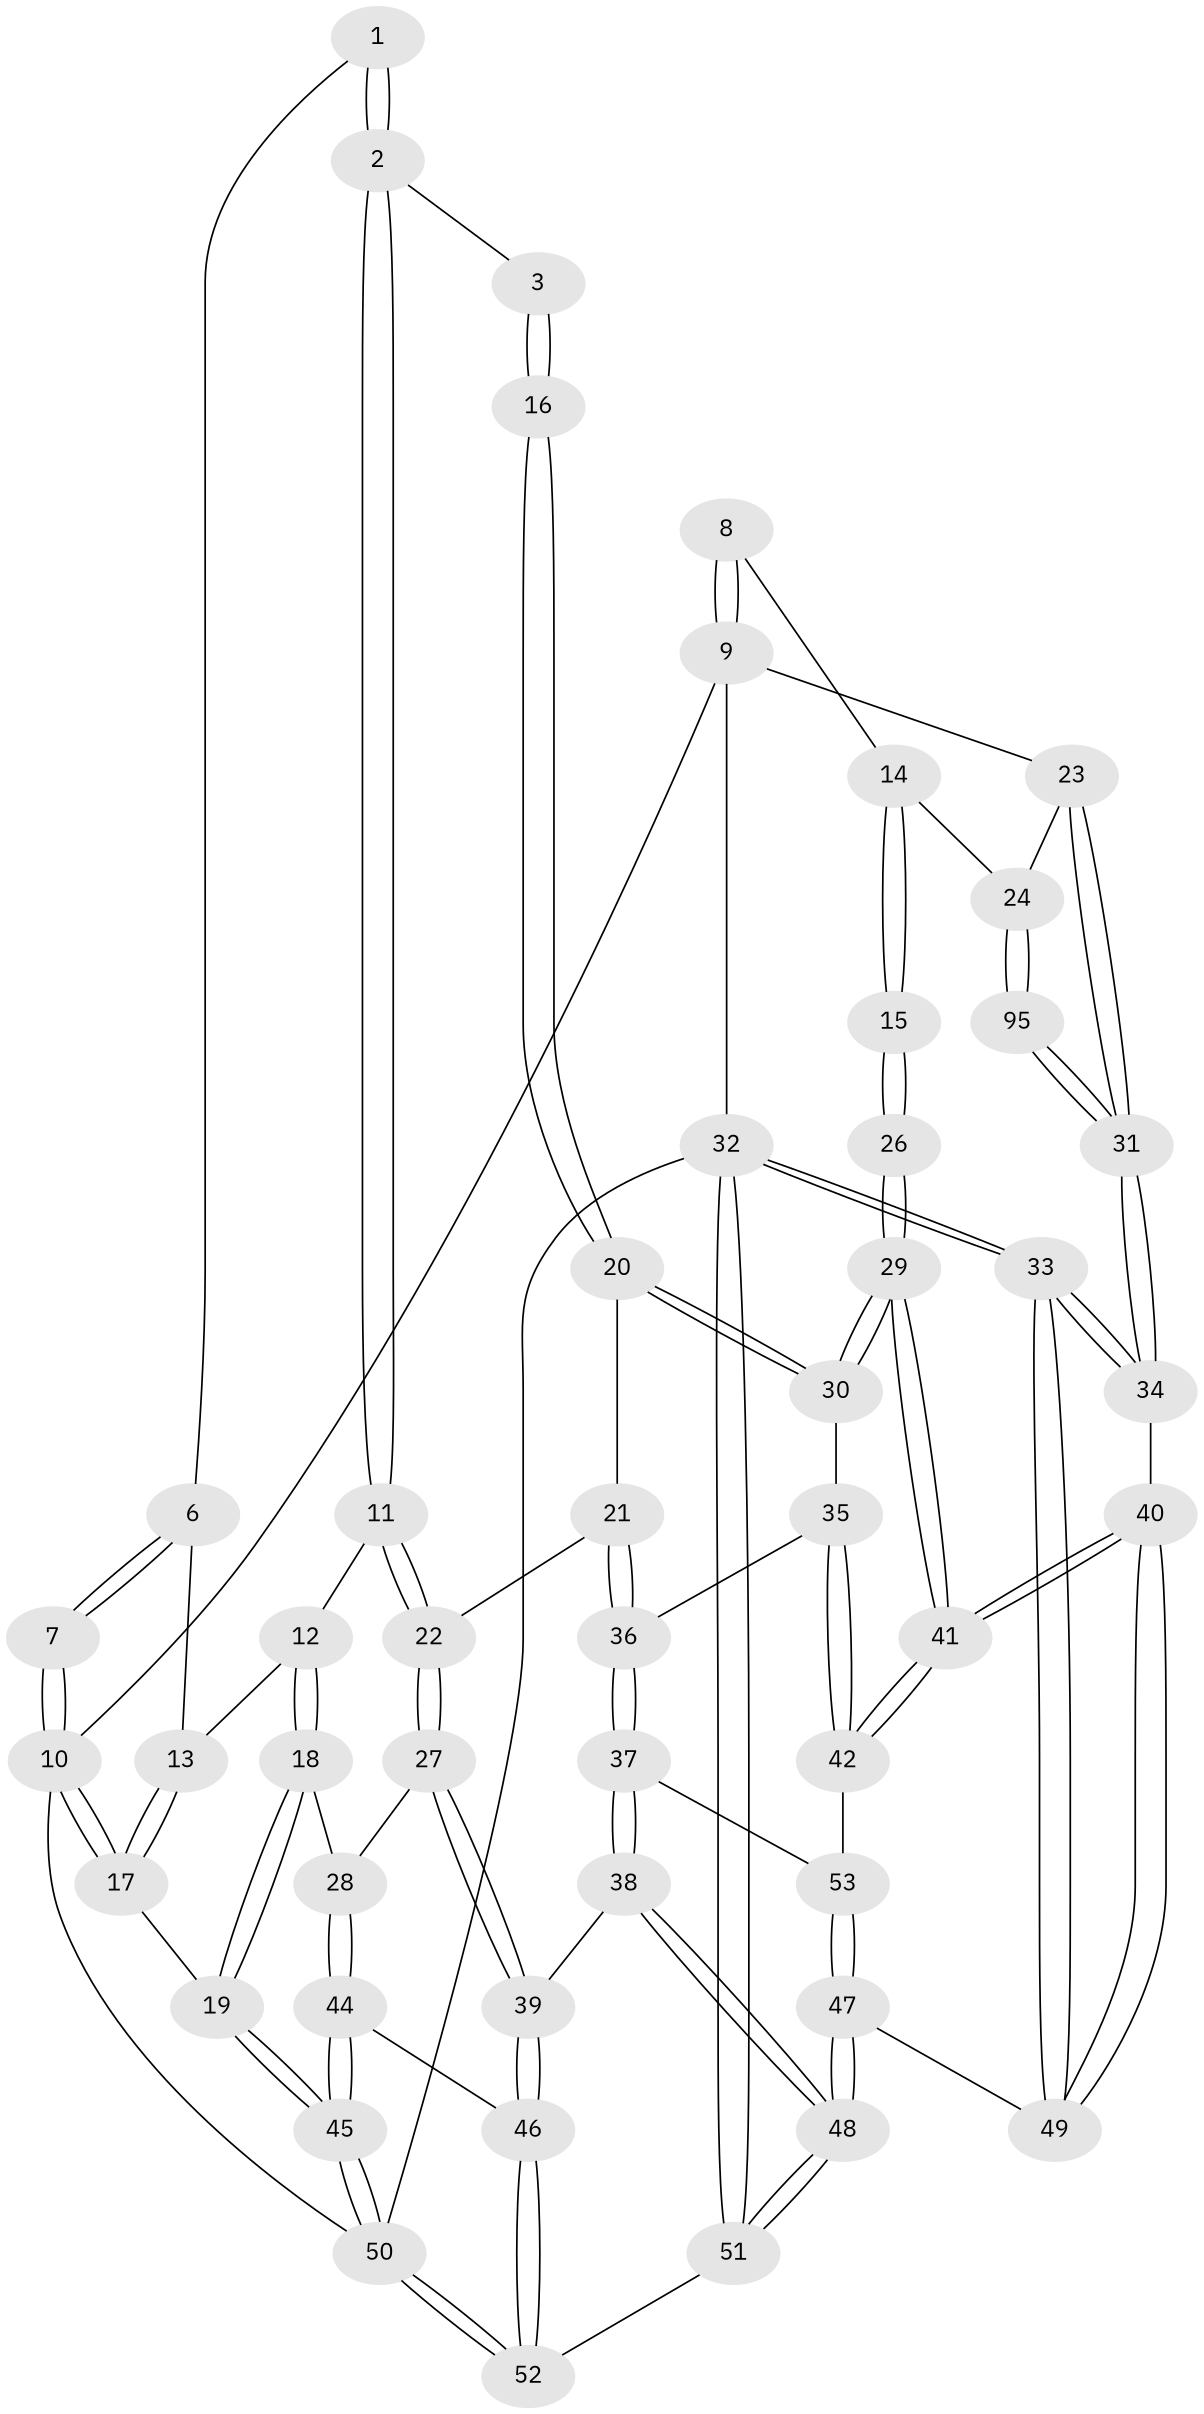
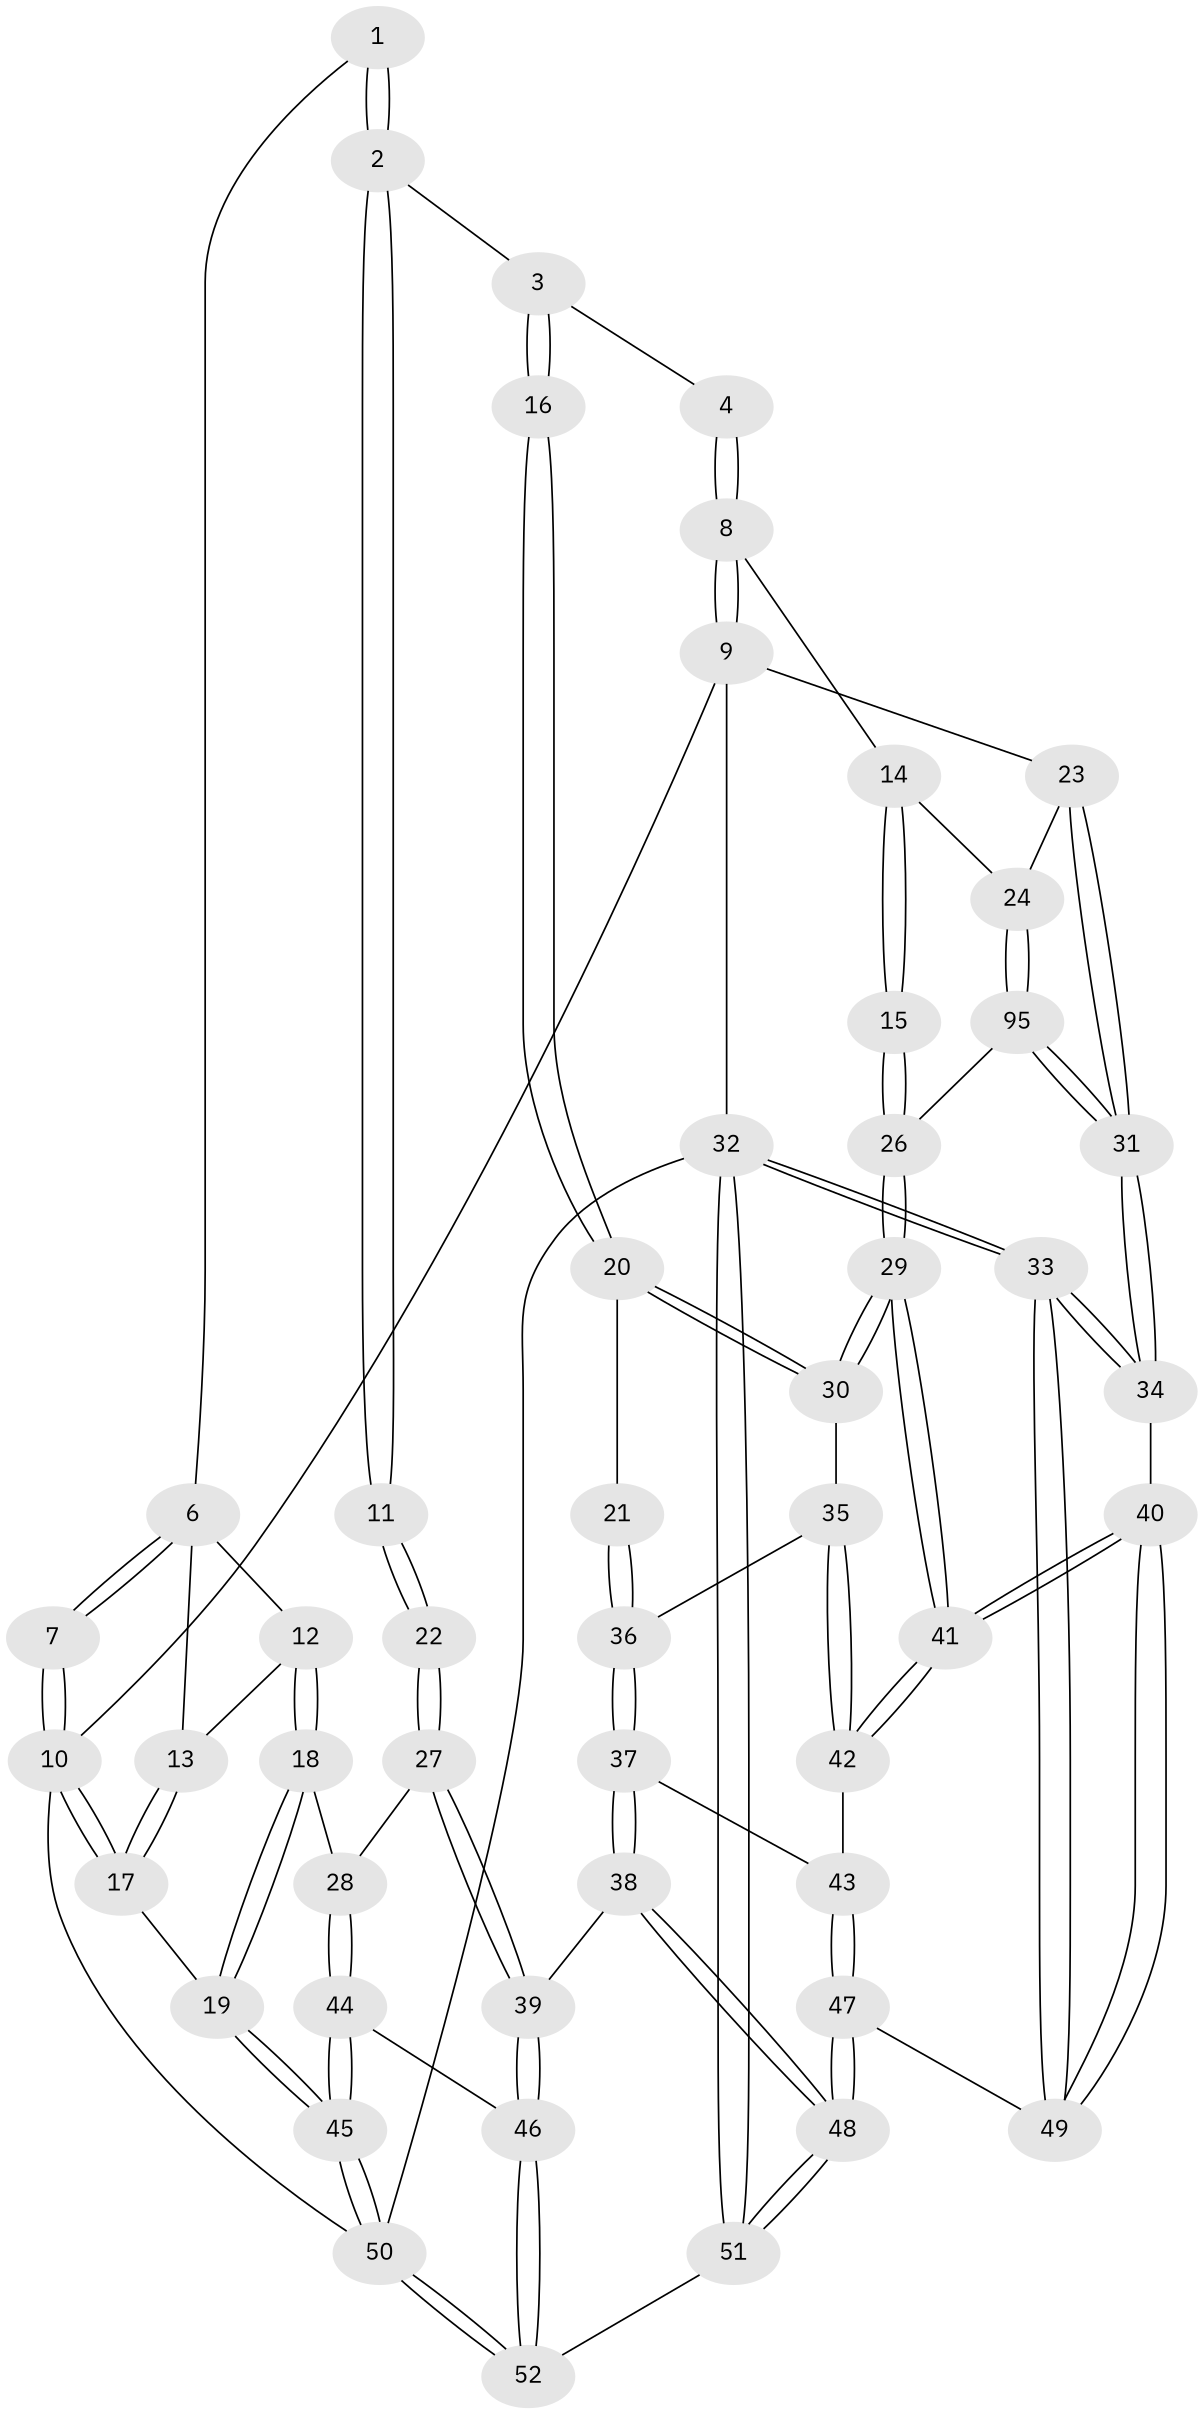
none -> (727, 407)
none -> (956, 1084)
(535, 1569) -> none
(344, 1576) -> (250, 1576)
(843, 1884) -> (843, 1884)
